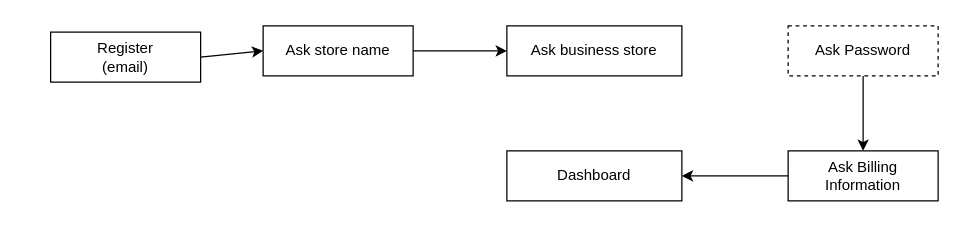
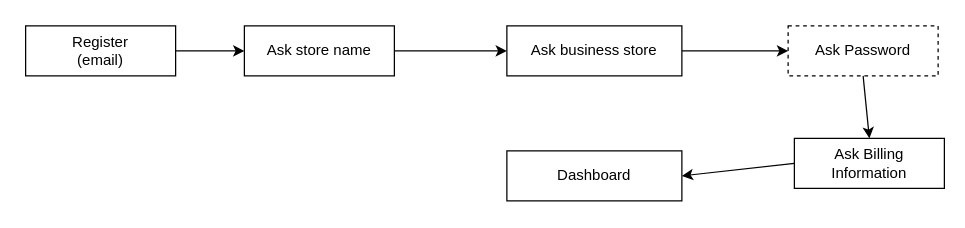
(338, 51) -> (319, 51)
none -> (731, 51)
(126, 57) -> (101, 51)
(863, 176) -> (869, 163)
